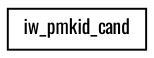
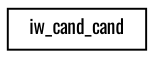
(77, 29) -> (77, 29)
